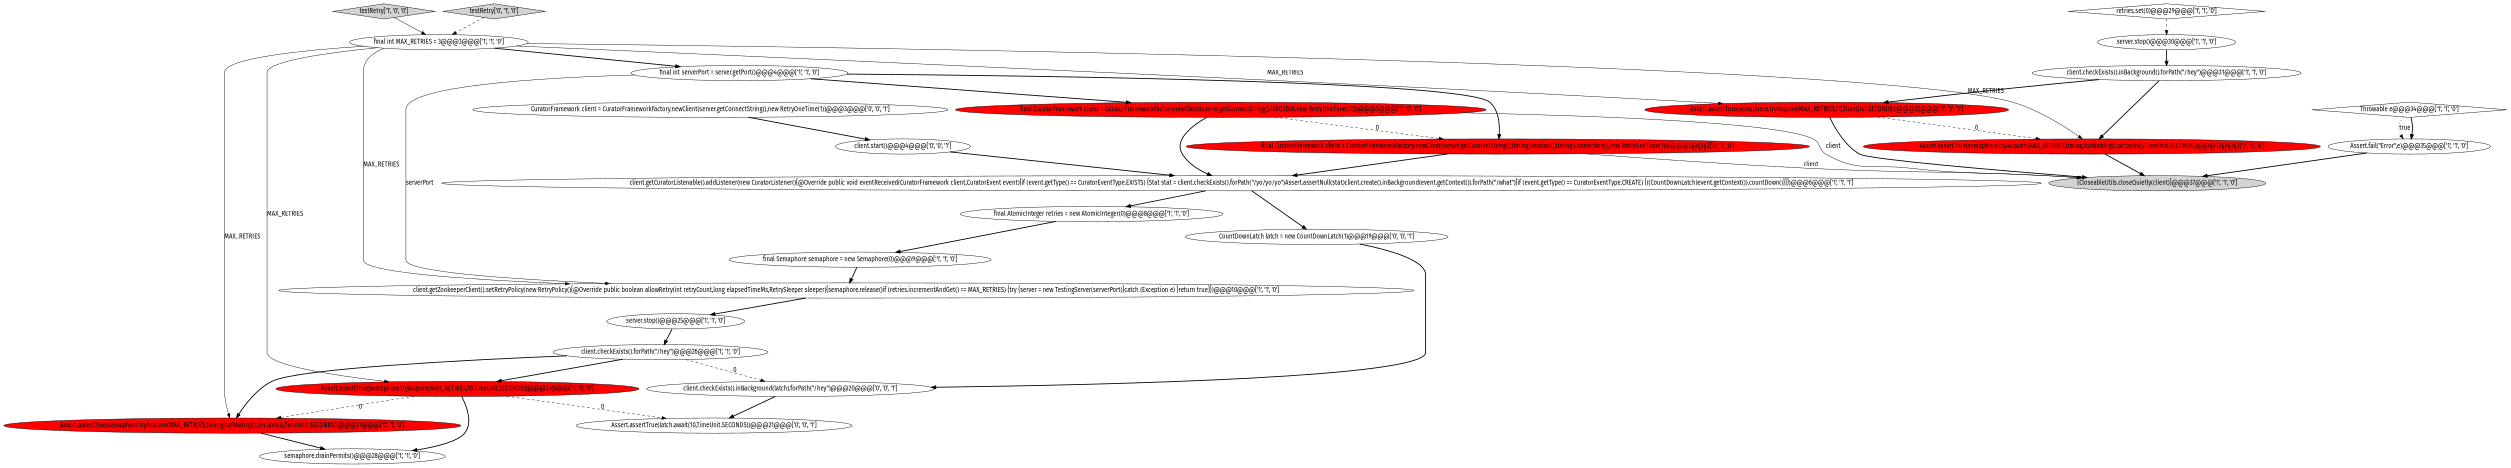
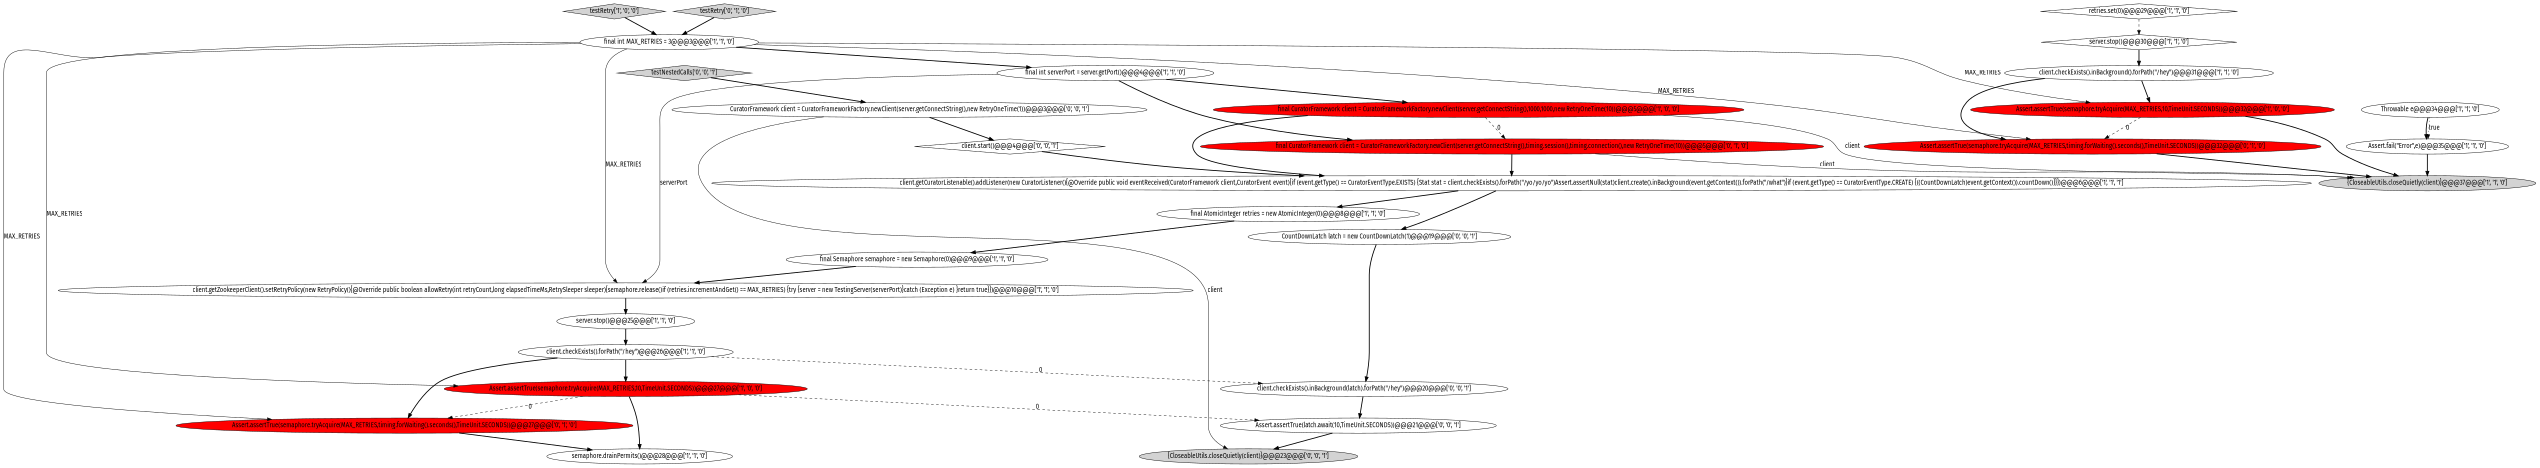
(408, 25) -> (639, 25)
(470, 25) -> (700, 25)
(2167, 42) -> (2139, 42)
none -> (684, 73)
(2409, 110) -> (2430, 110)
(903, 147) -> (1010, 147)
none -> (1249, 456)
